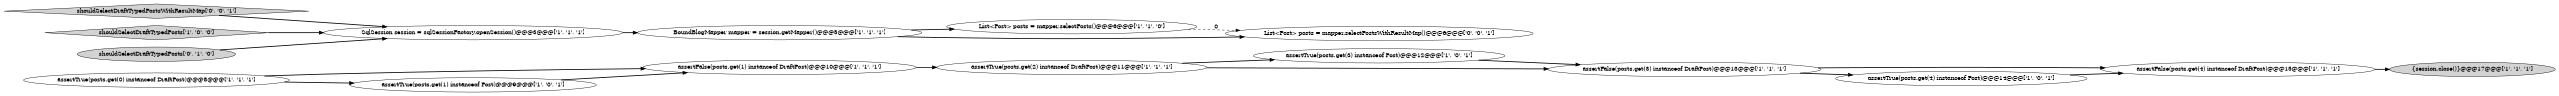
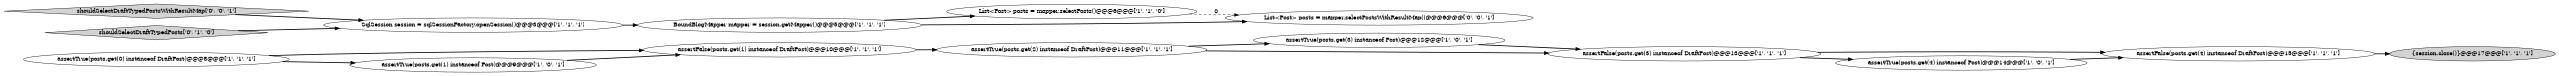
(156, 33) -> none
(156, 54) -> (156, 33)
